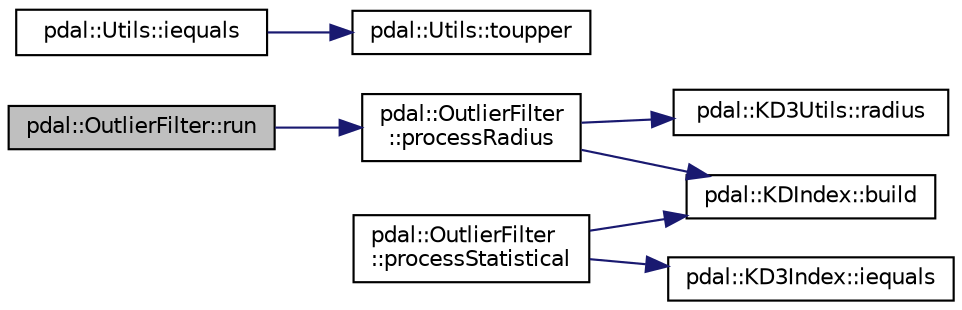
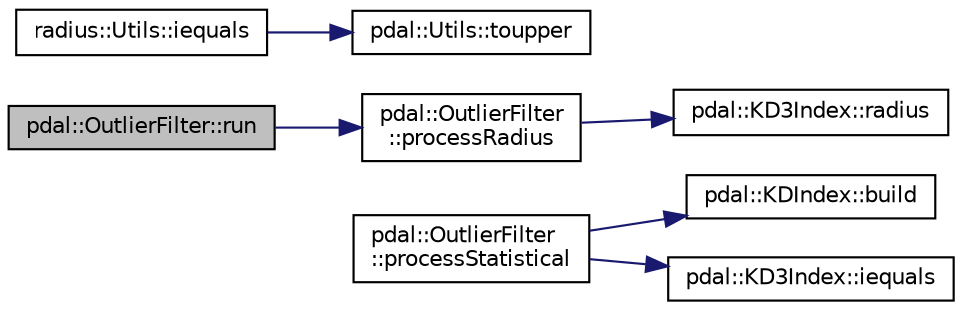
(142, 32) -> (142, 32)
(811, 112) -> (811, 112)
(635, 161) -> none
